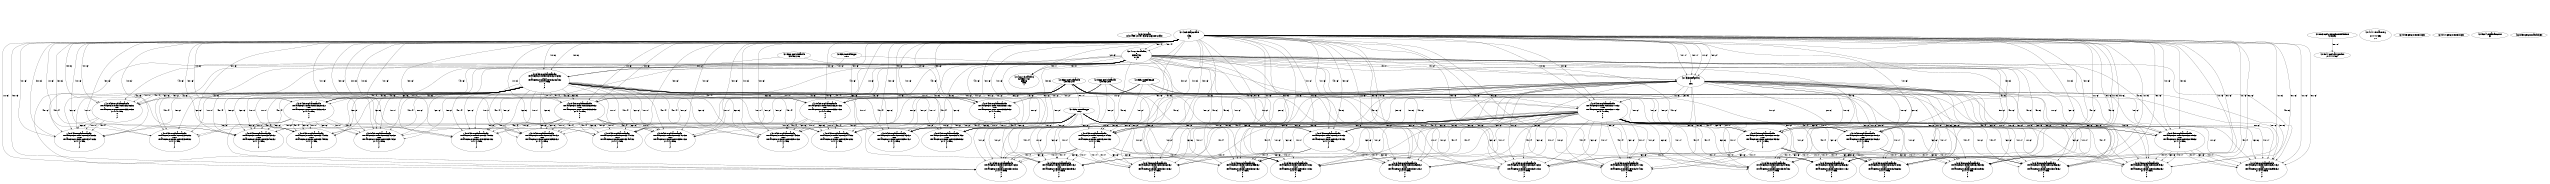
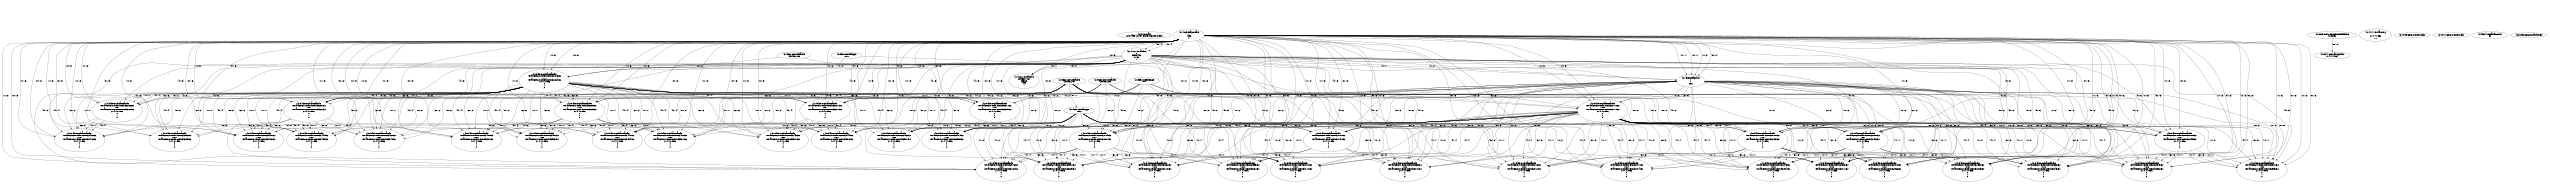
(1078, 96) -> (1071, 96)
